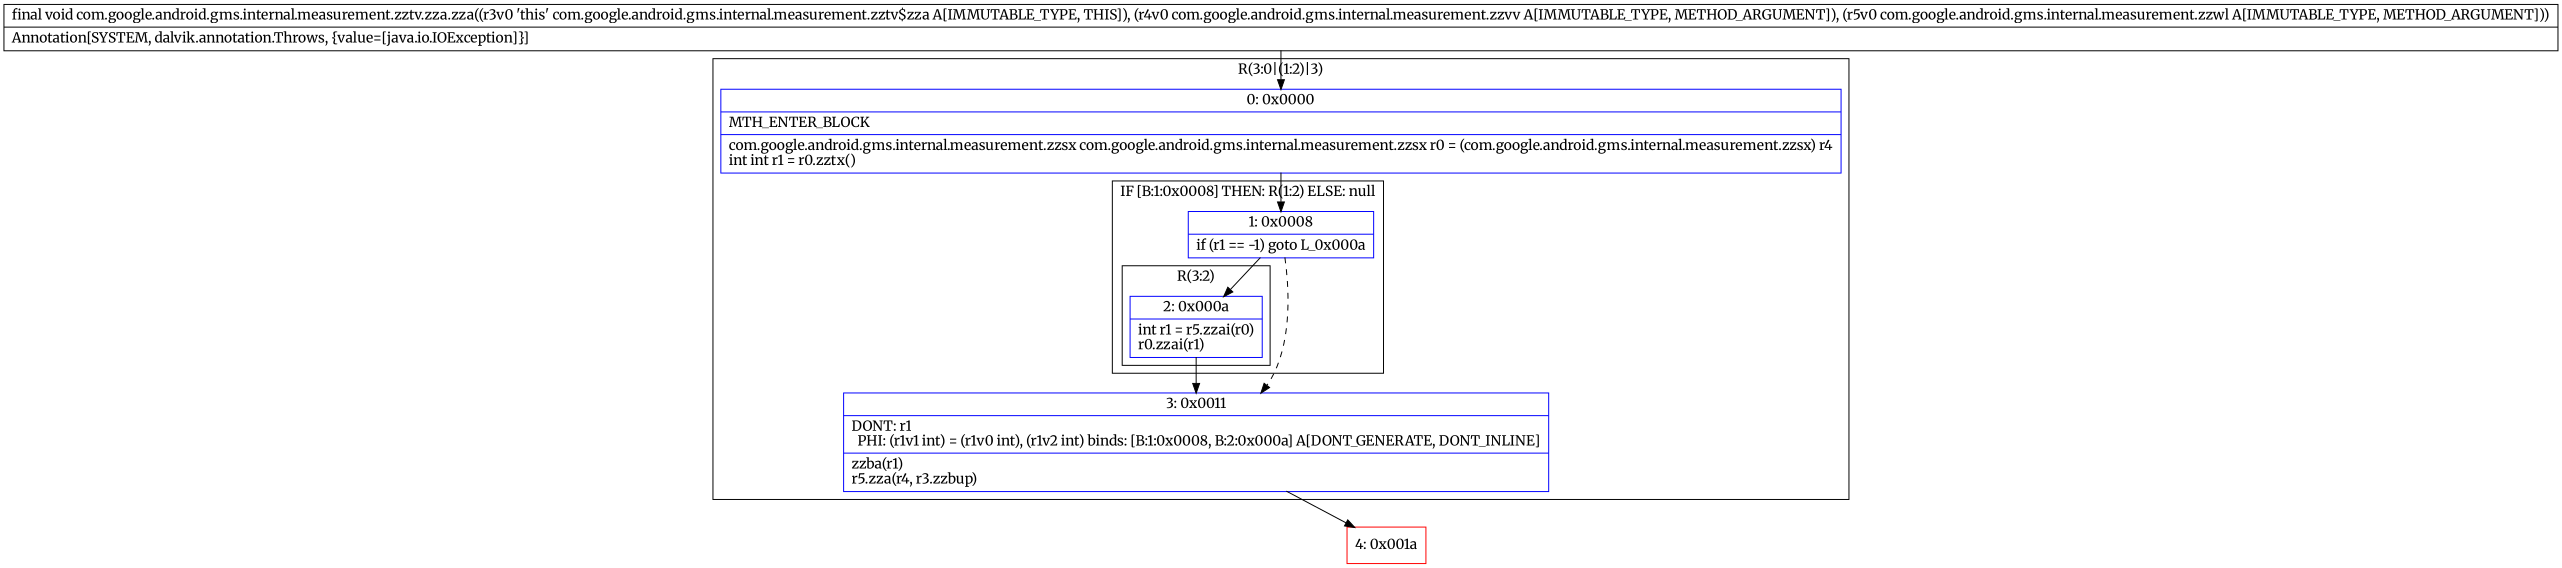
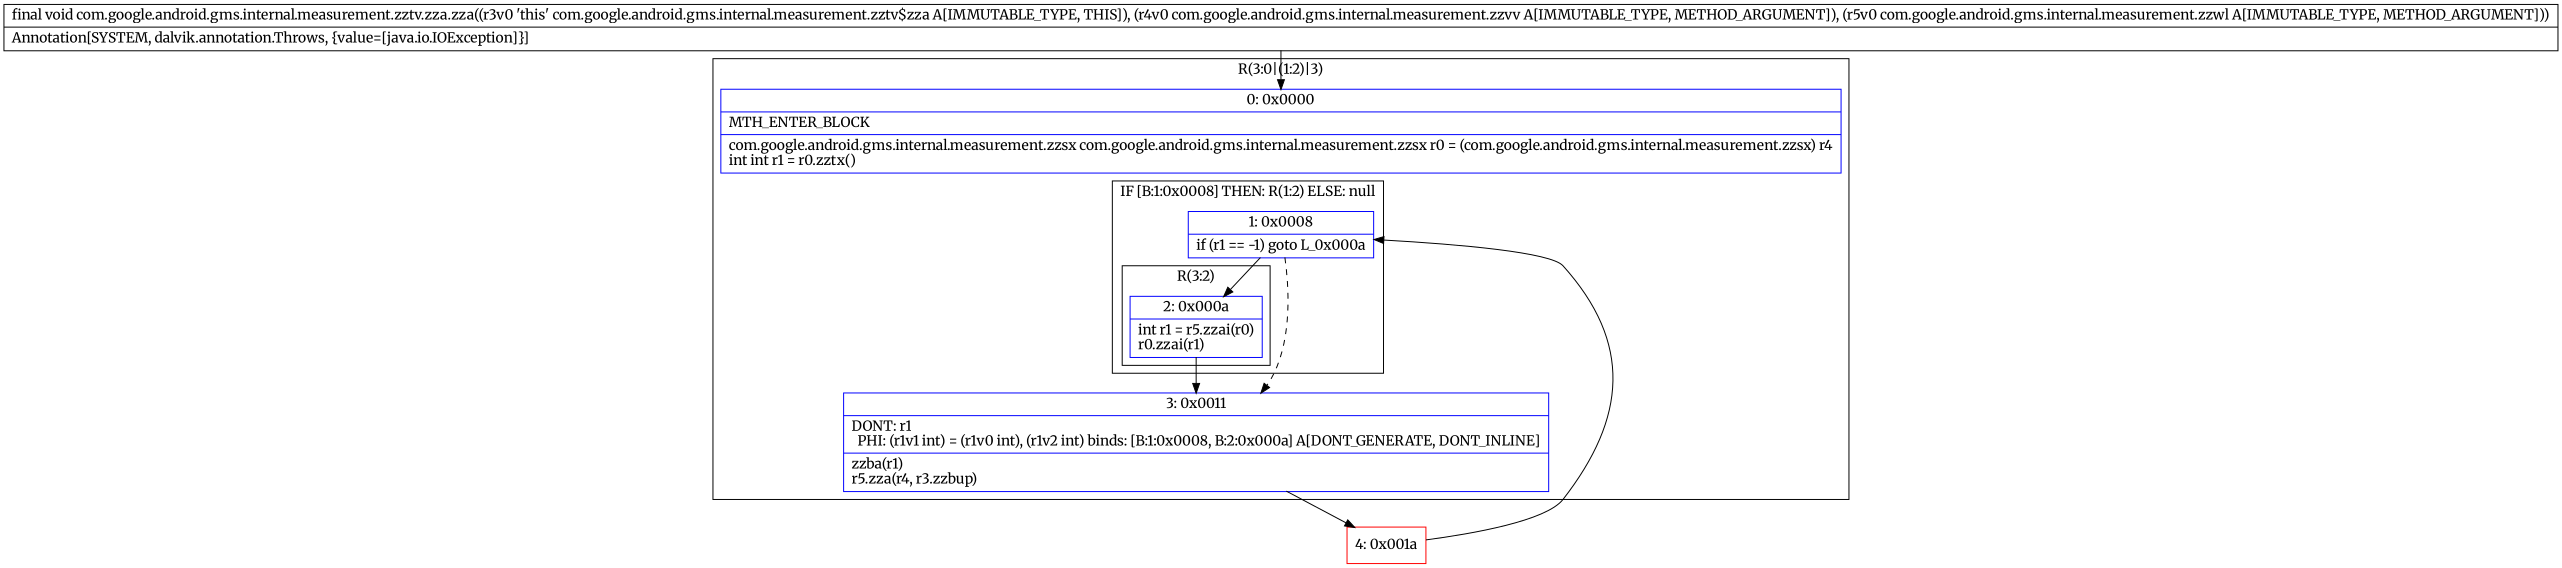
(1281, 187) -> (1611, 364)
